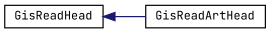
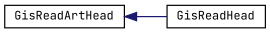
(130, 17) -> (152, 17)
